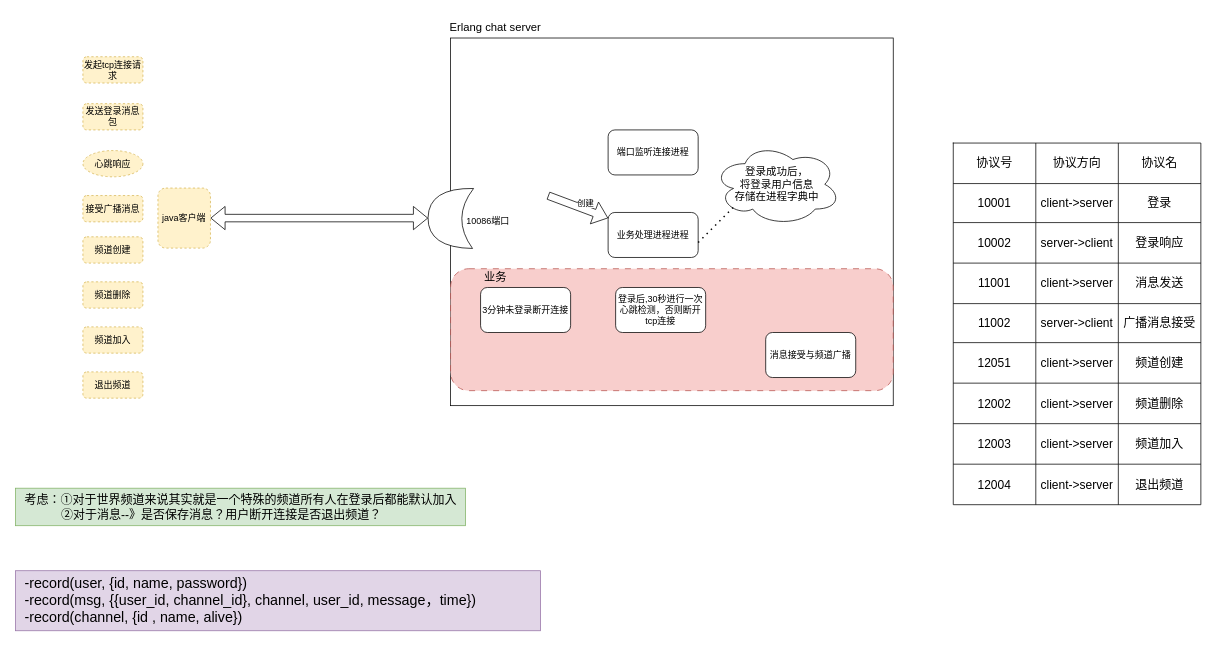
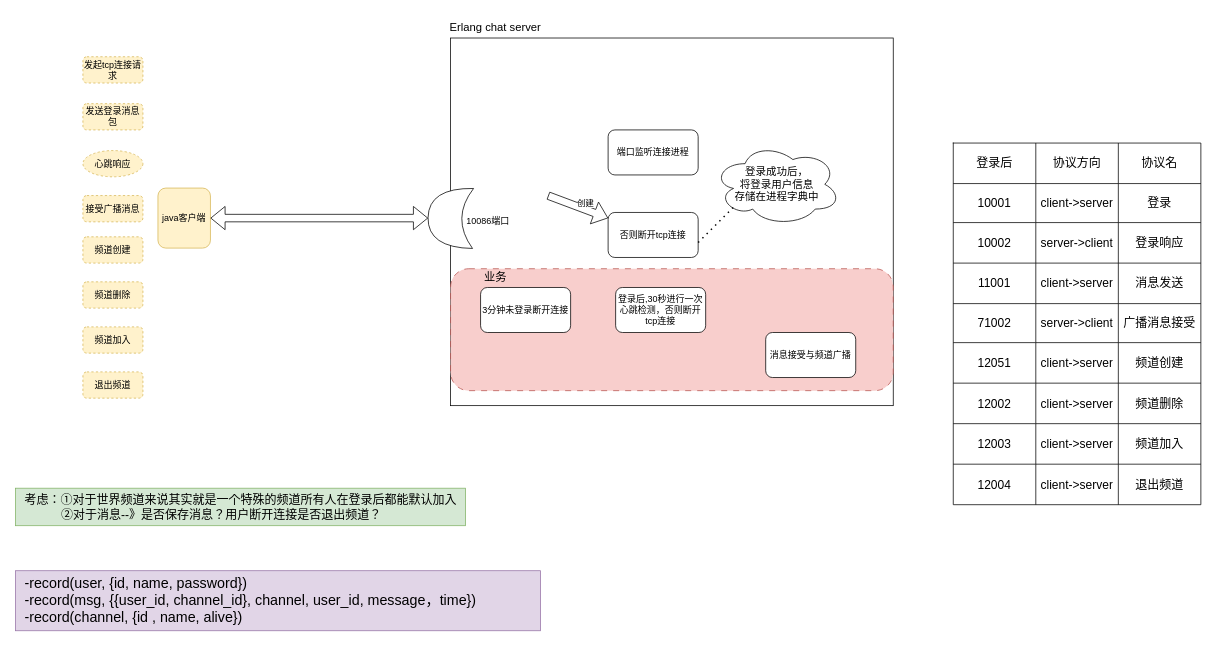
(994, 163) -> (994, 163)
(184, 218) -> (184, 218)
(653, 235) -> (653, 235)
(994, 323) -> (994, 323)
